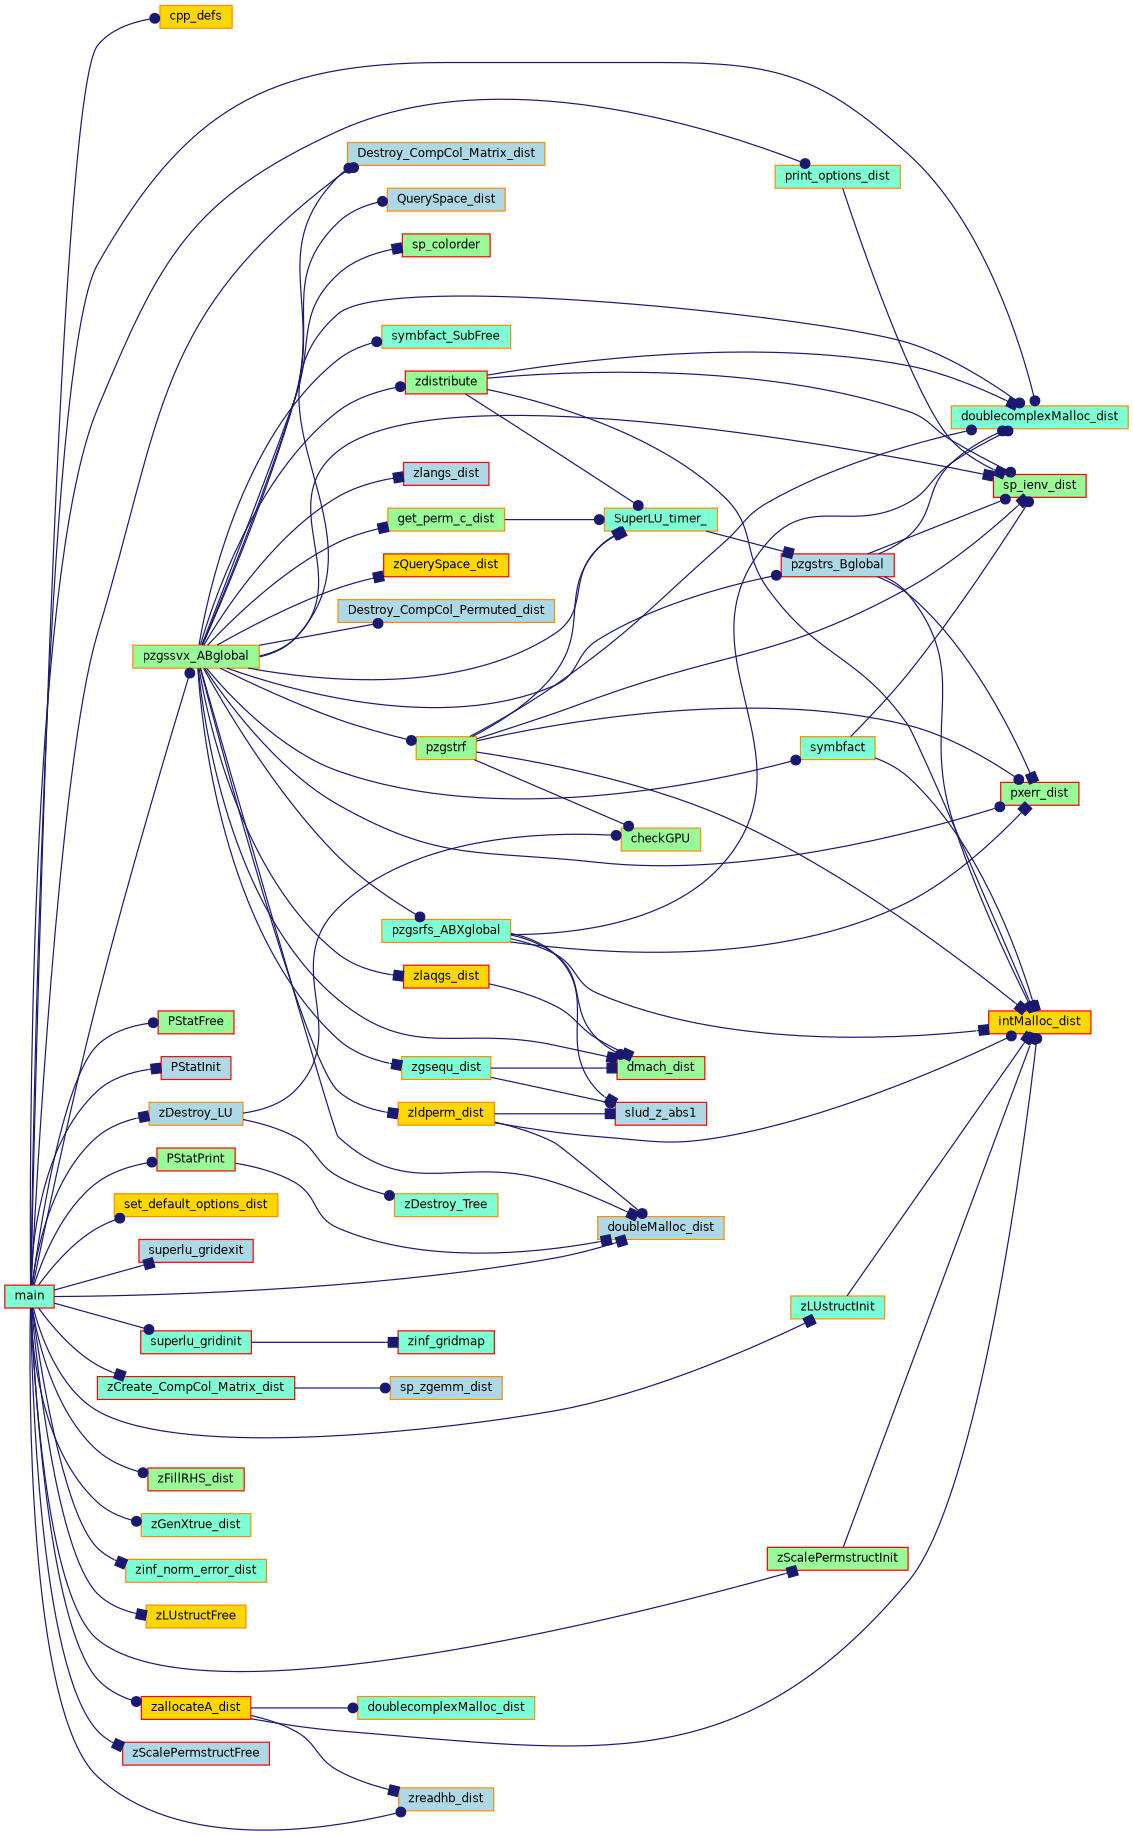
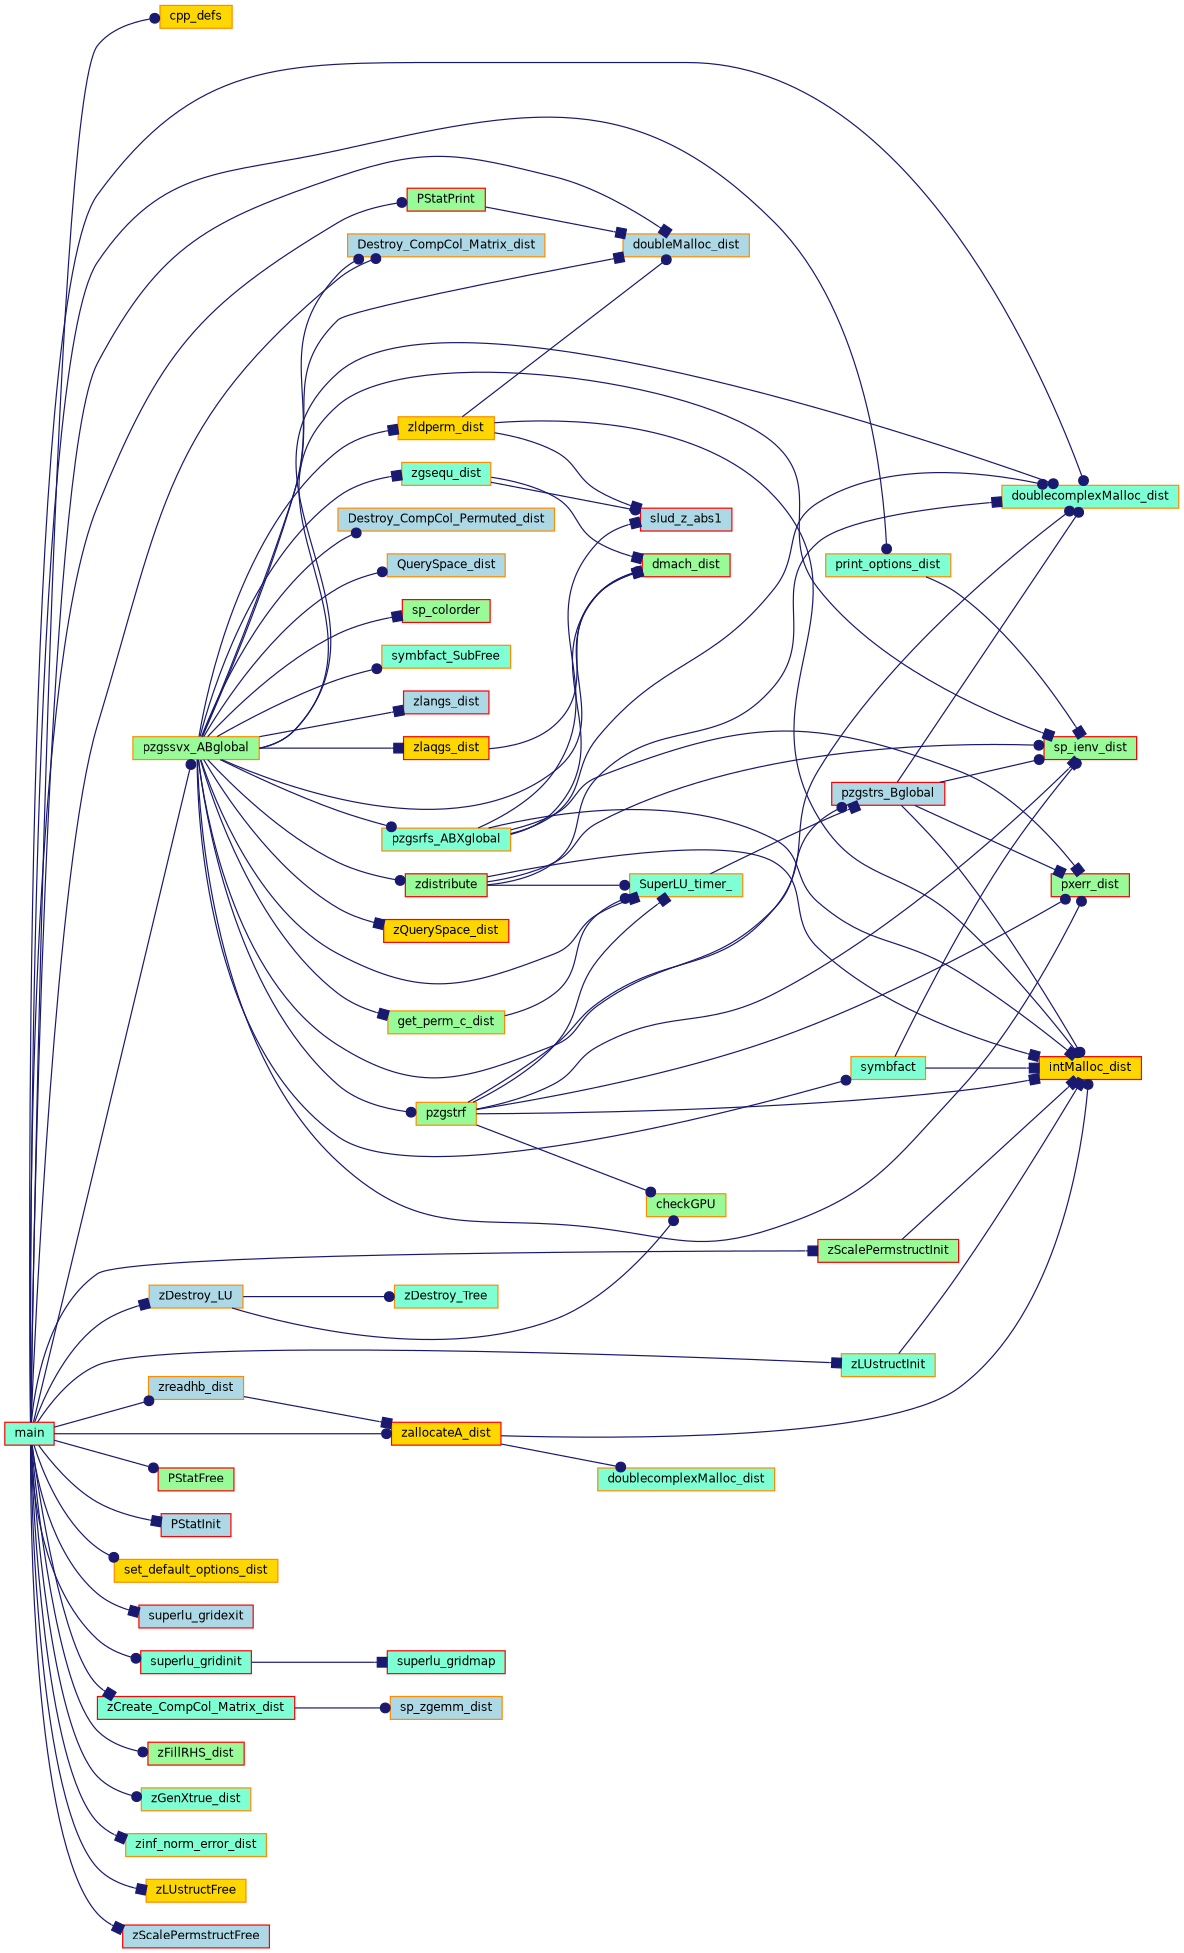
(446, 1342) -> (446, 1662)
(318, 1753) -> (311, 1409)
